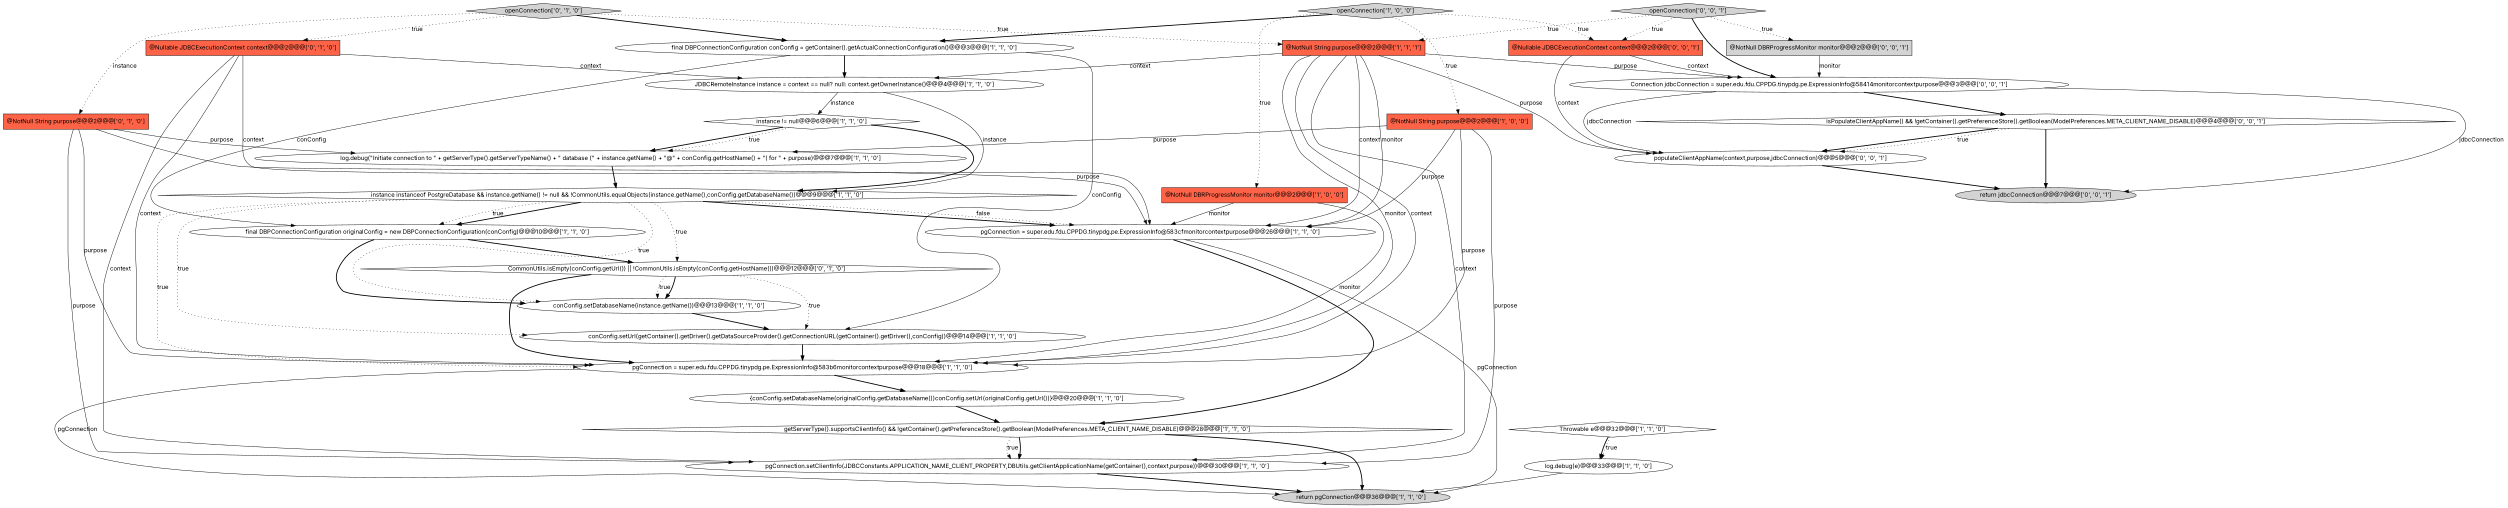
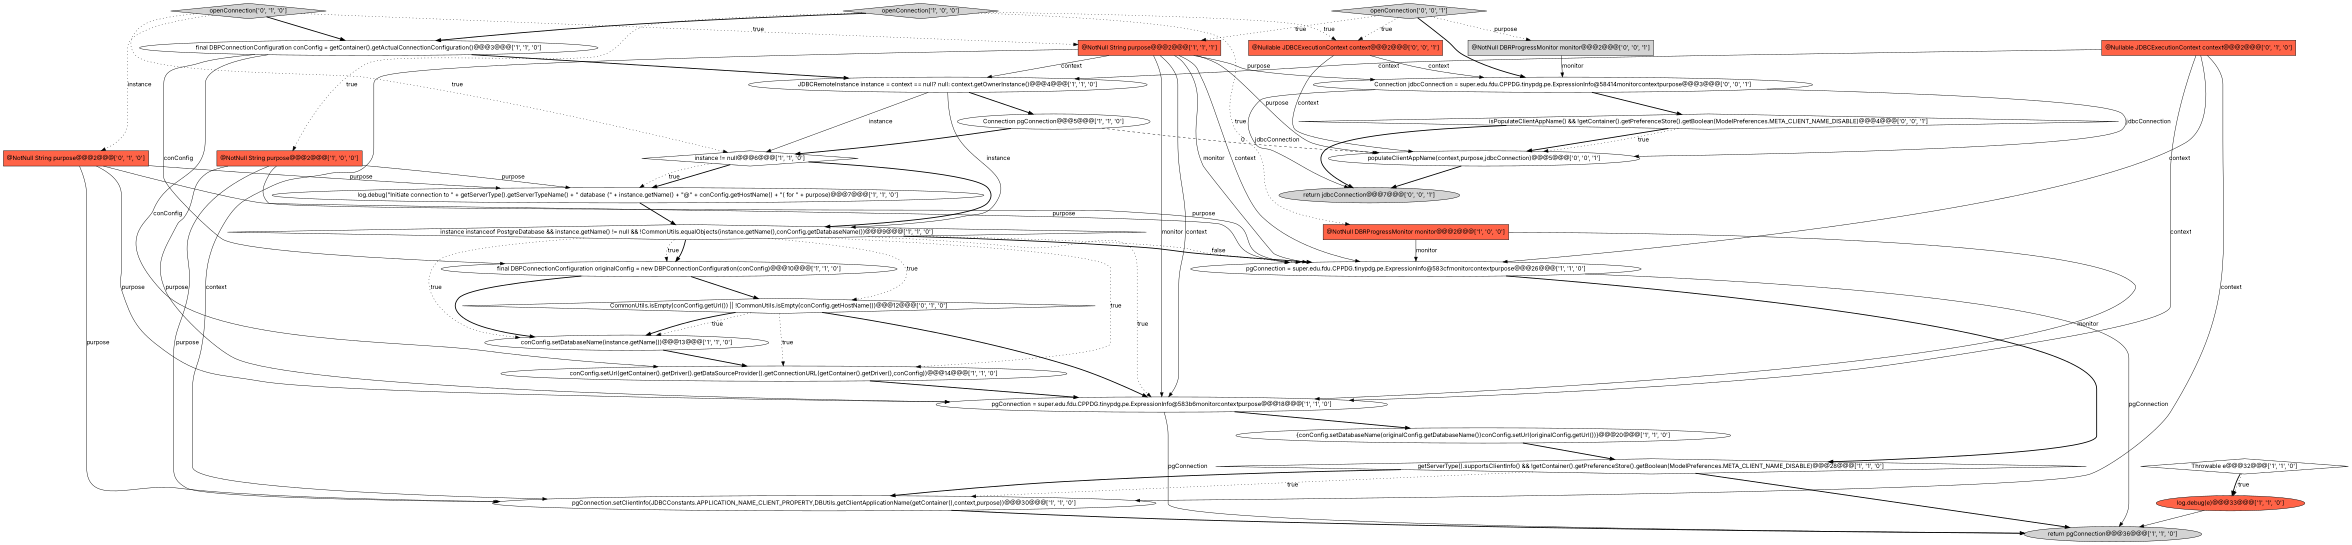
(409, 28) -> (386, 81)
(1767, 29) -> (1506, 29)
none -> (1054, 122)
(1598, 466) -> (2231, 503)
